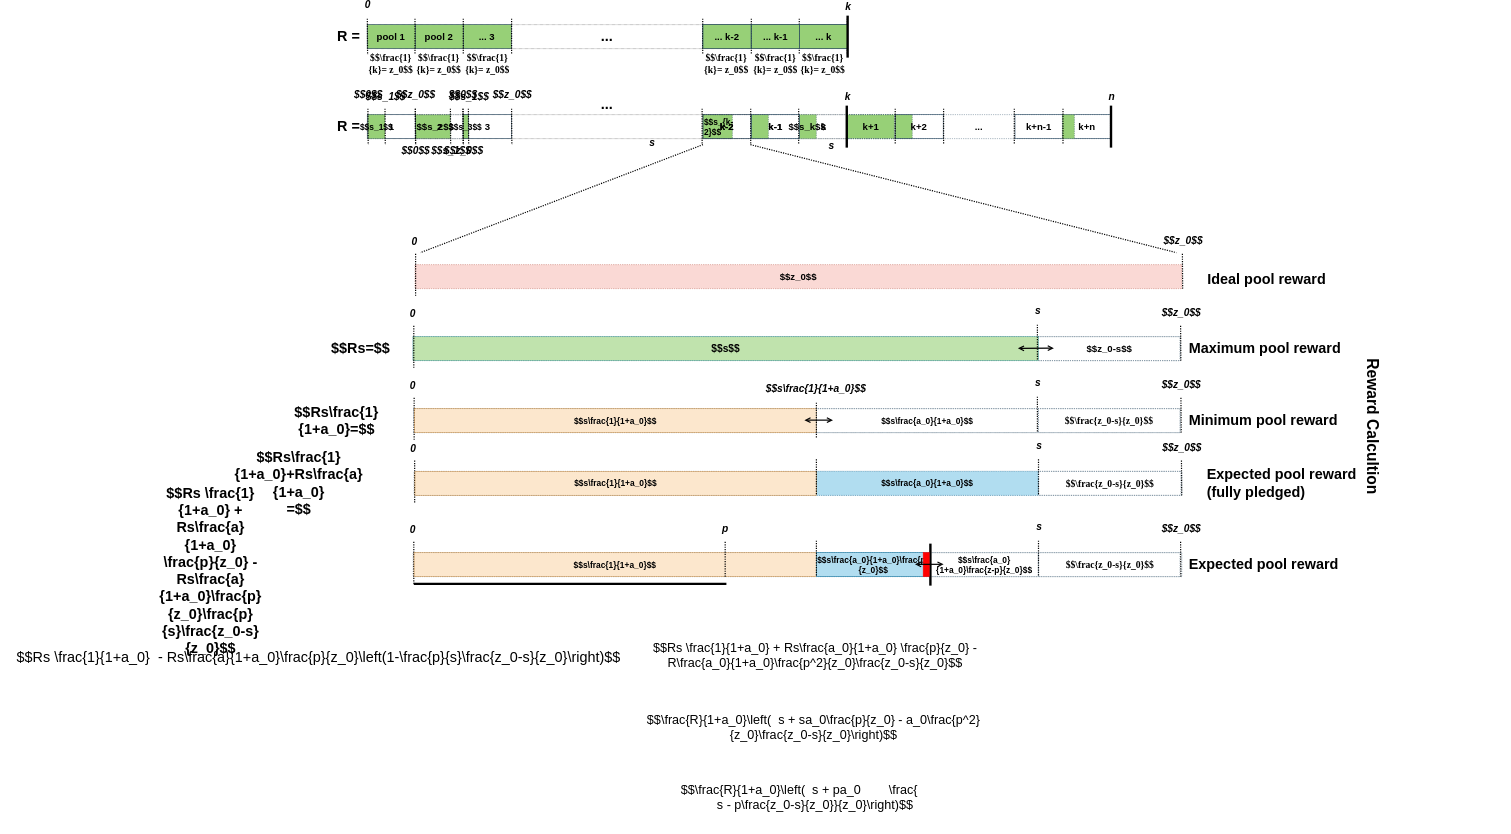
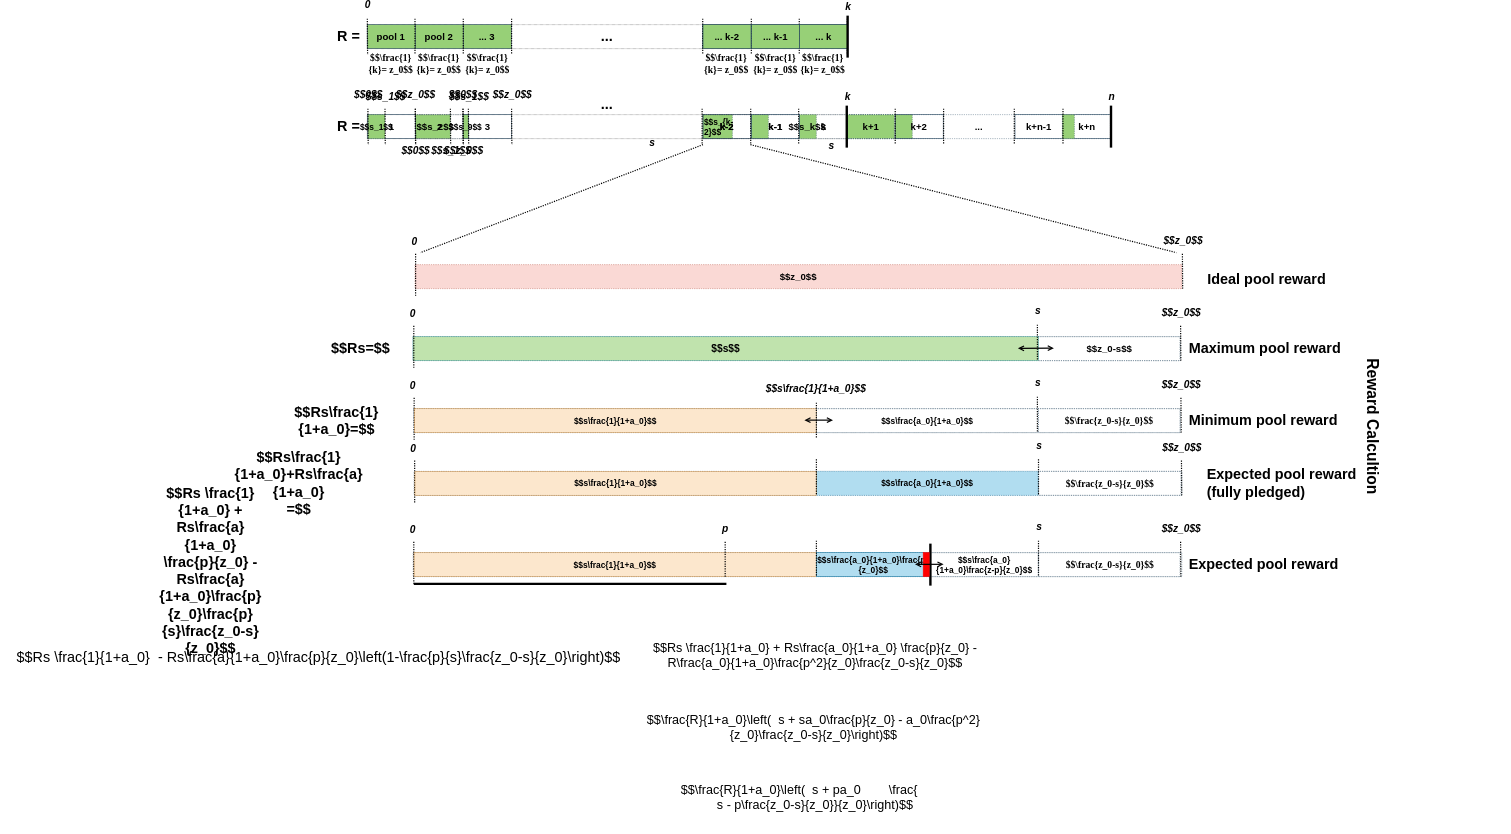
(466, 127) -> (466, 127)
